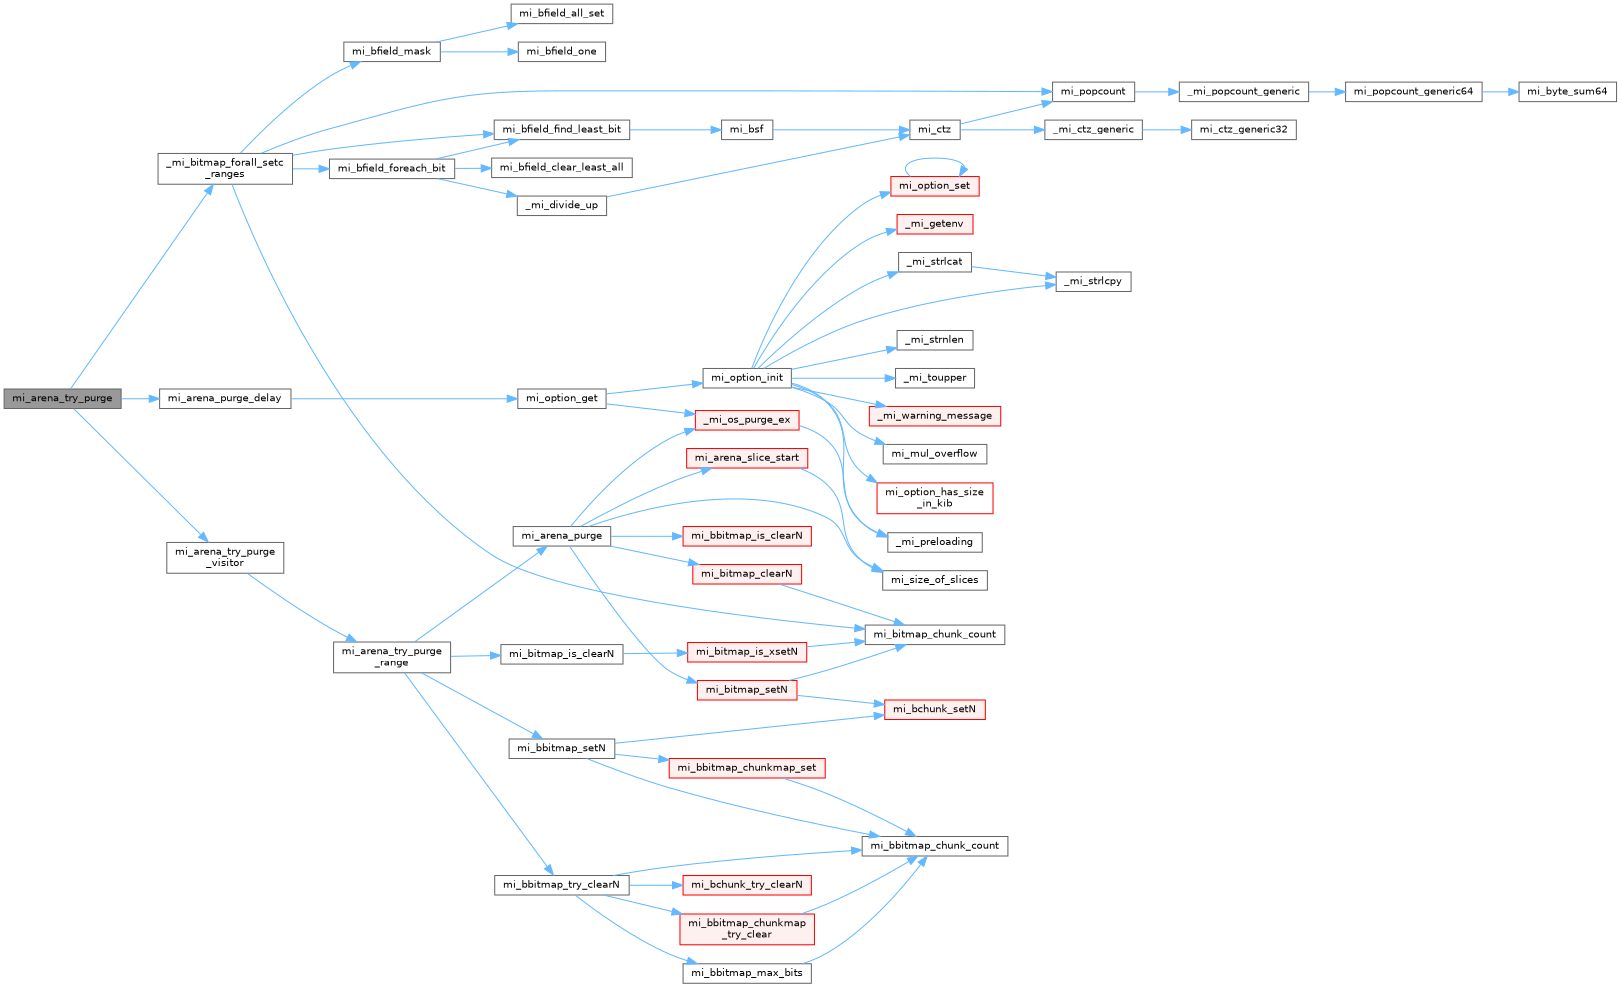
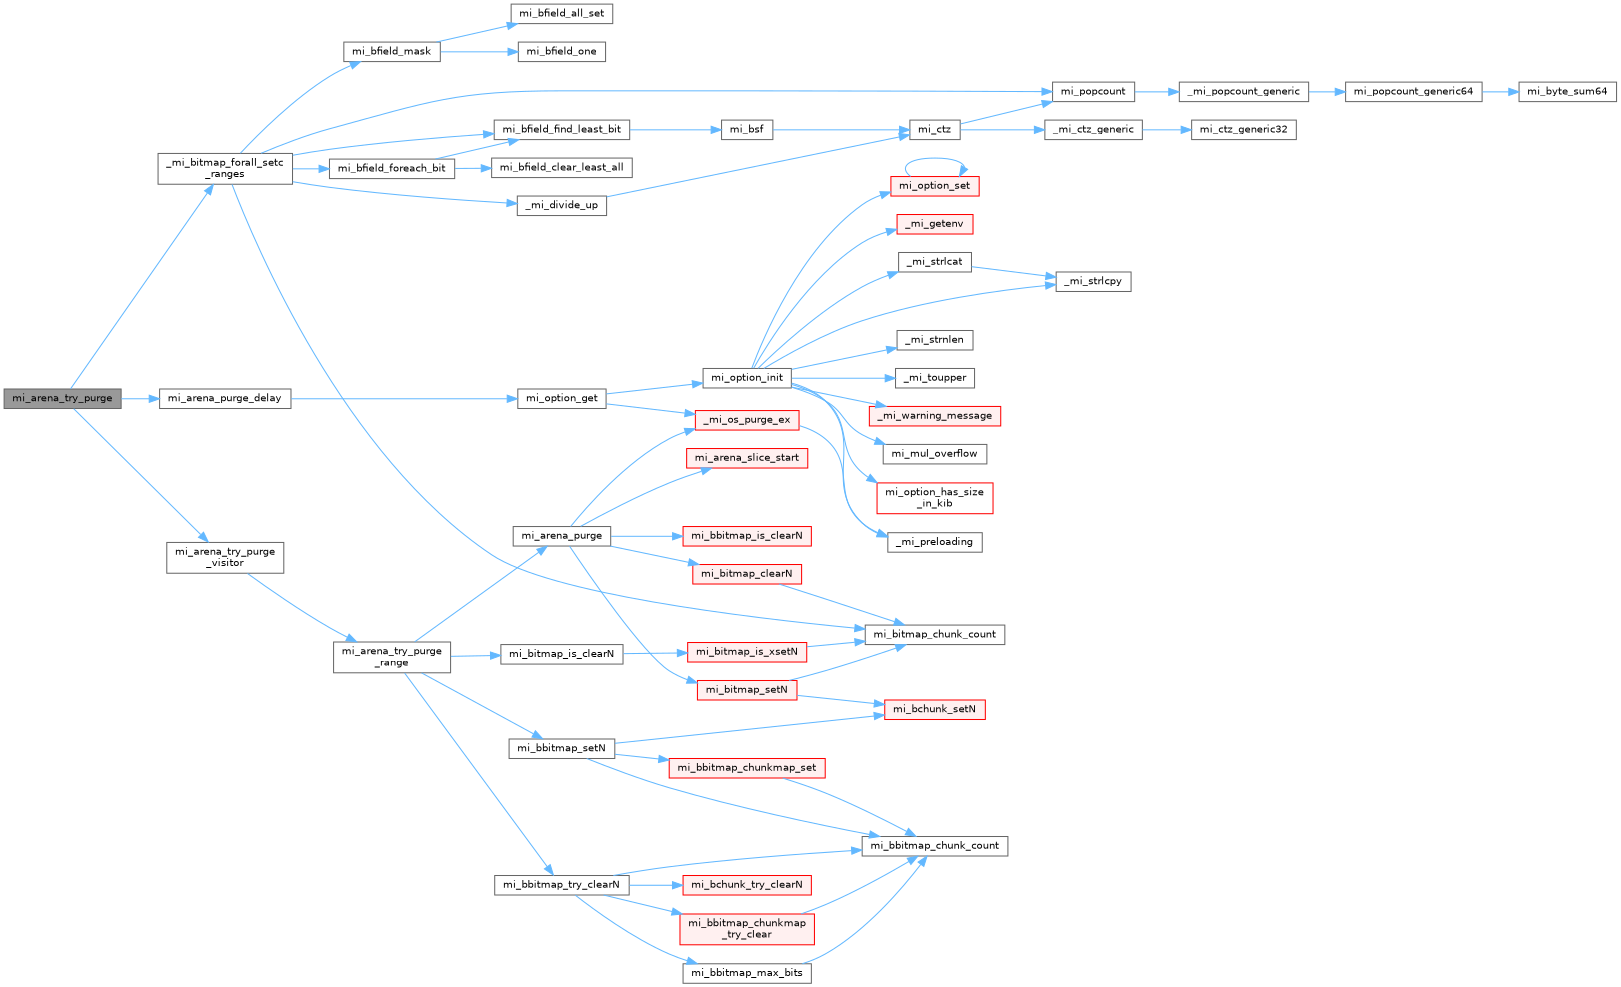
(472, 186) -> (400, 195)
(935, 580) -> none
